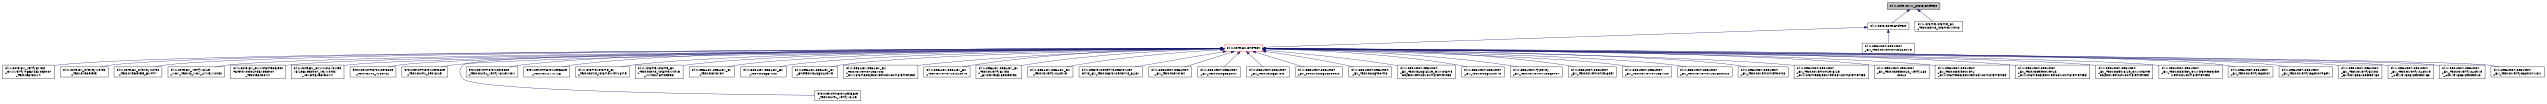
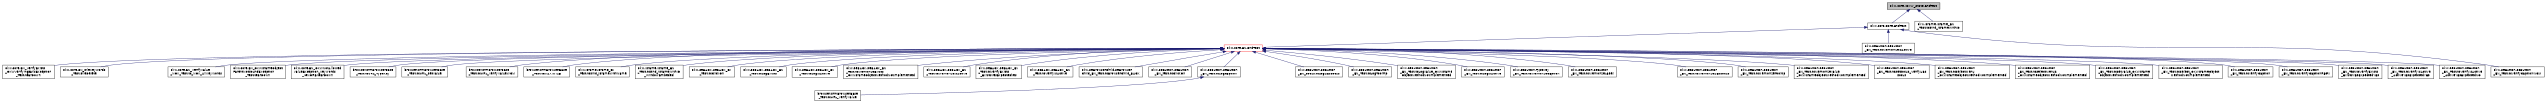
(1883, 54) -> (2201, 47)
(462, 67) -> (1031, 90)
(138, 72) -> none
(815, 72) -> (815, 72)
(1268, 72) -> none
(1647, 72) -> none
